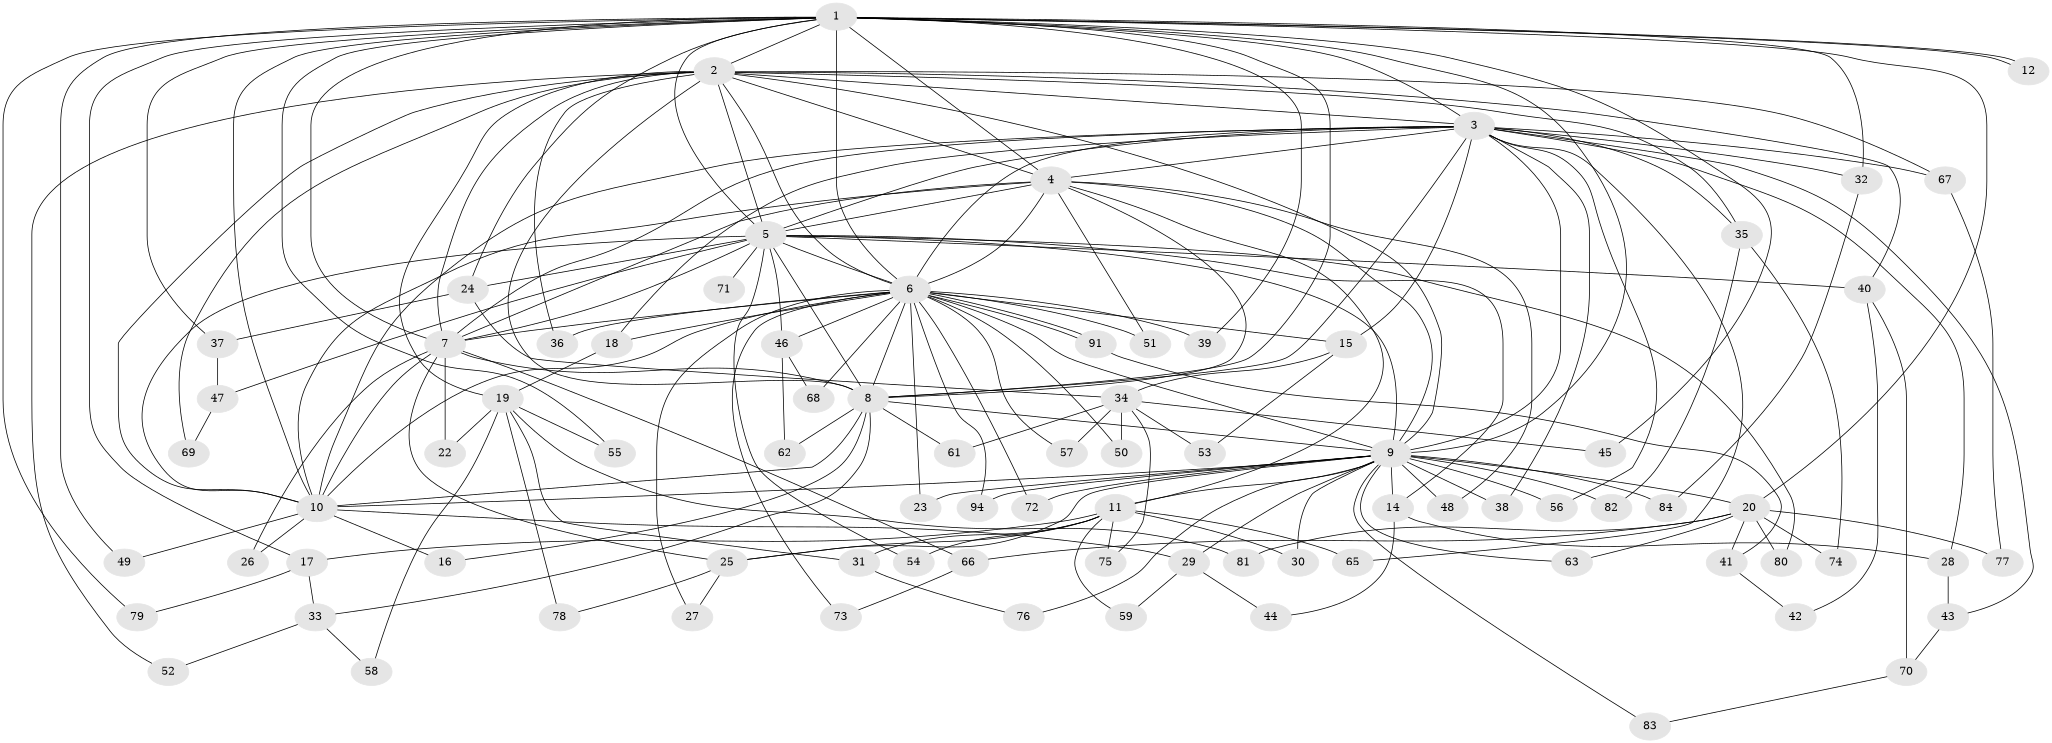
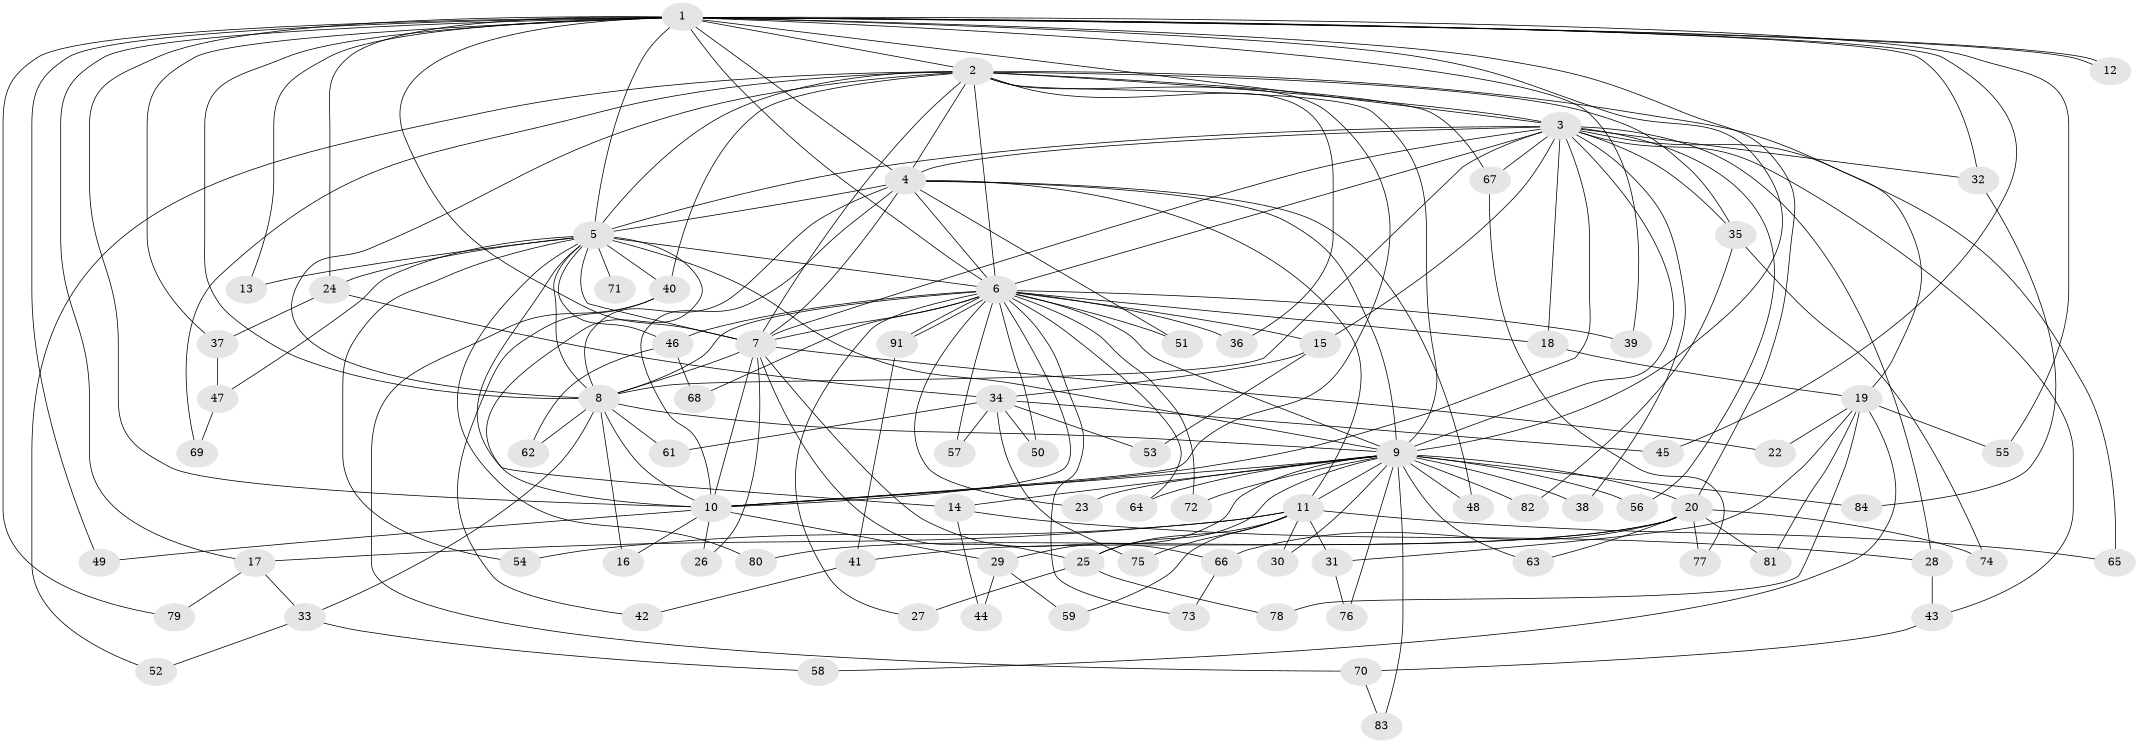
none -> (246, 290)
(977, 508) -> (1137, 508)
